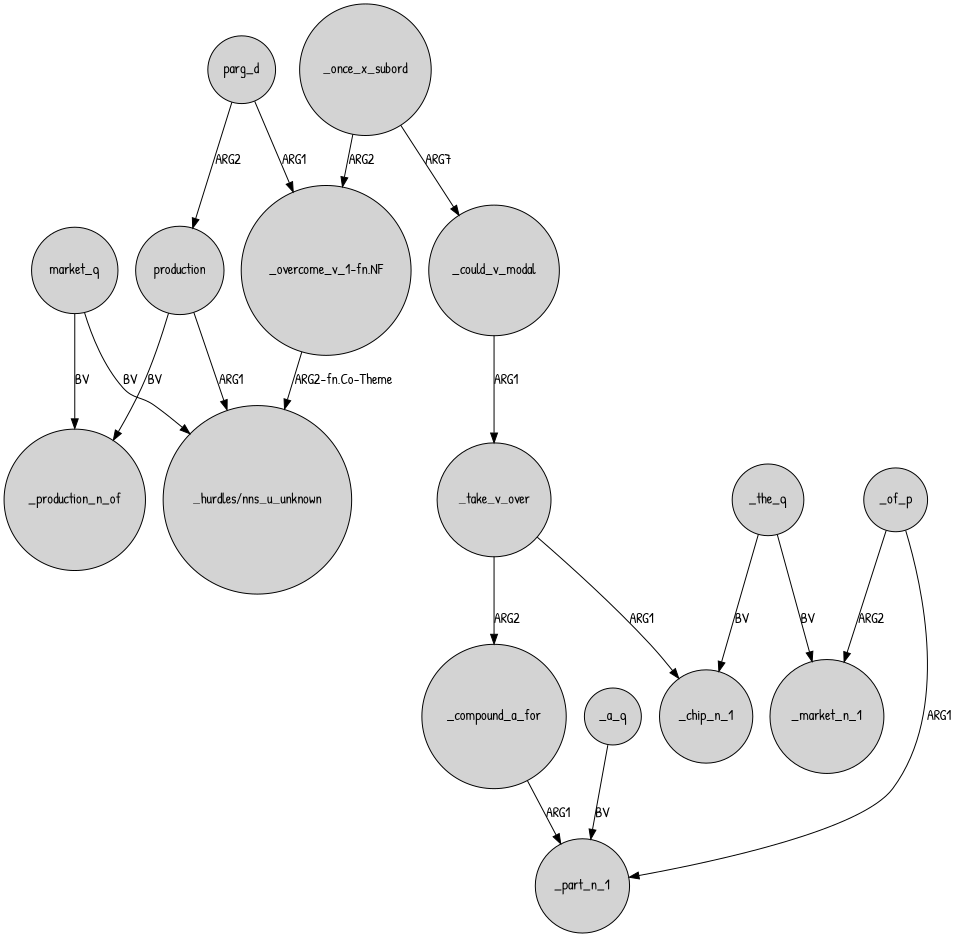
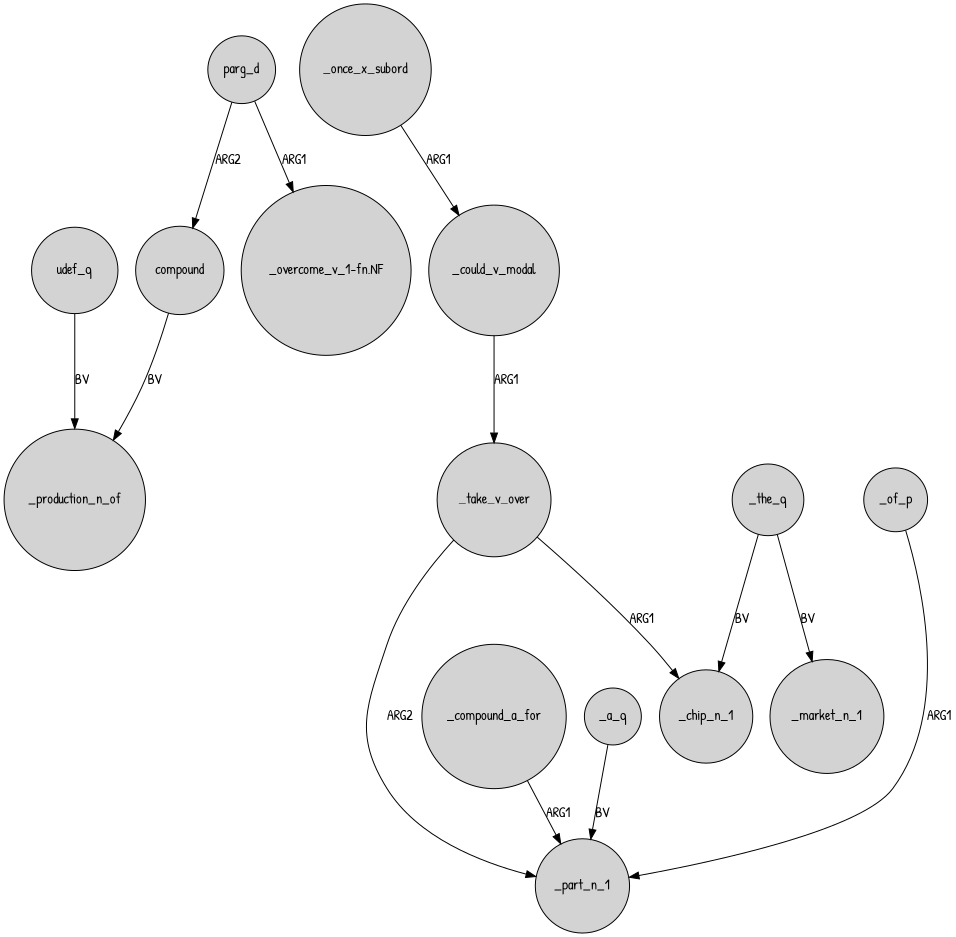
(349, 156) -> none
(439, 160) -> (439, 160)
(75, 270) -> (75, 270)
(180, 270) -> (180, 270)
(257, 500) -> none
(867, 592) -> none
(494, 595) -> (367, 738)
